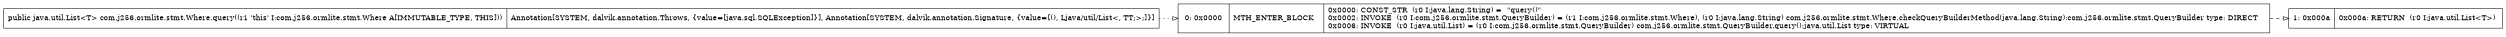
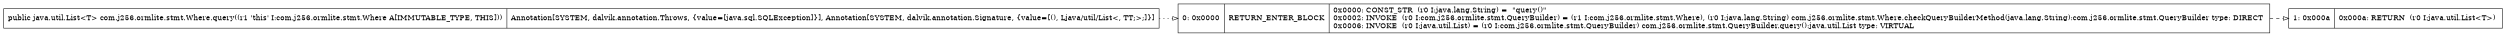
(1274, 18) -> (1277, 18)
